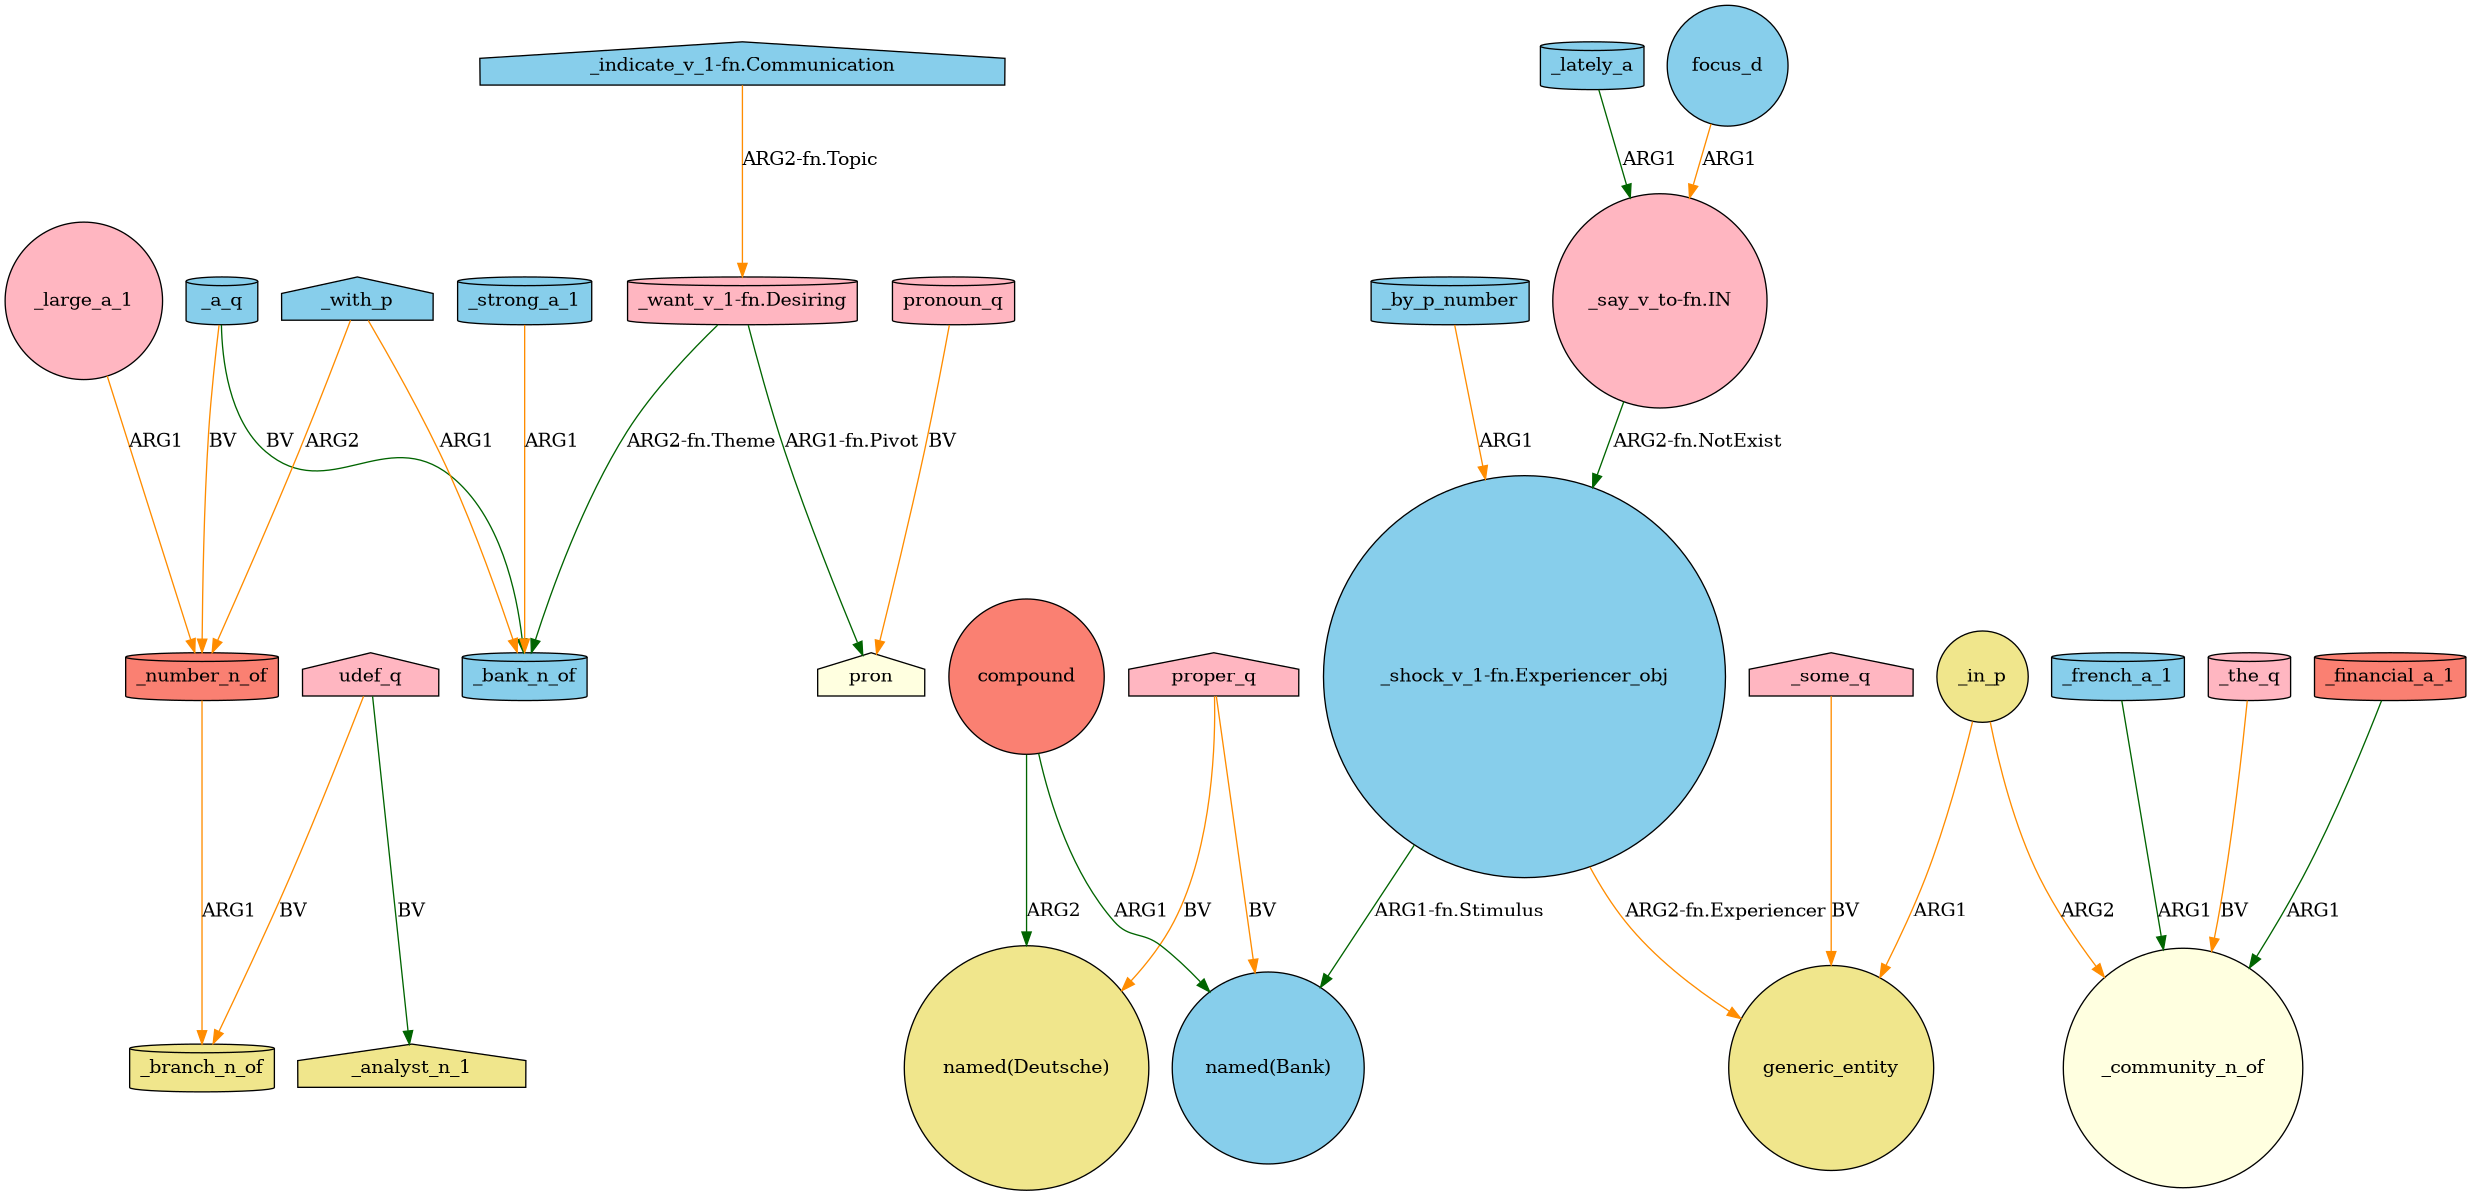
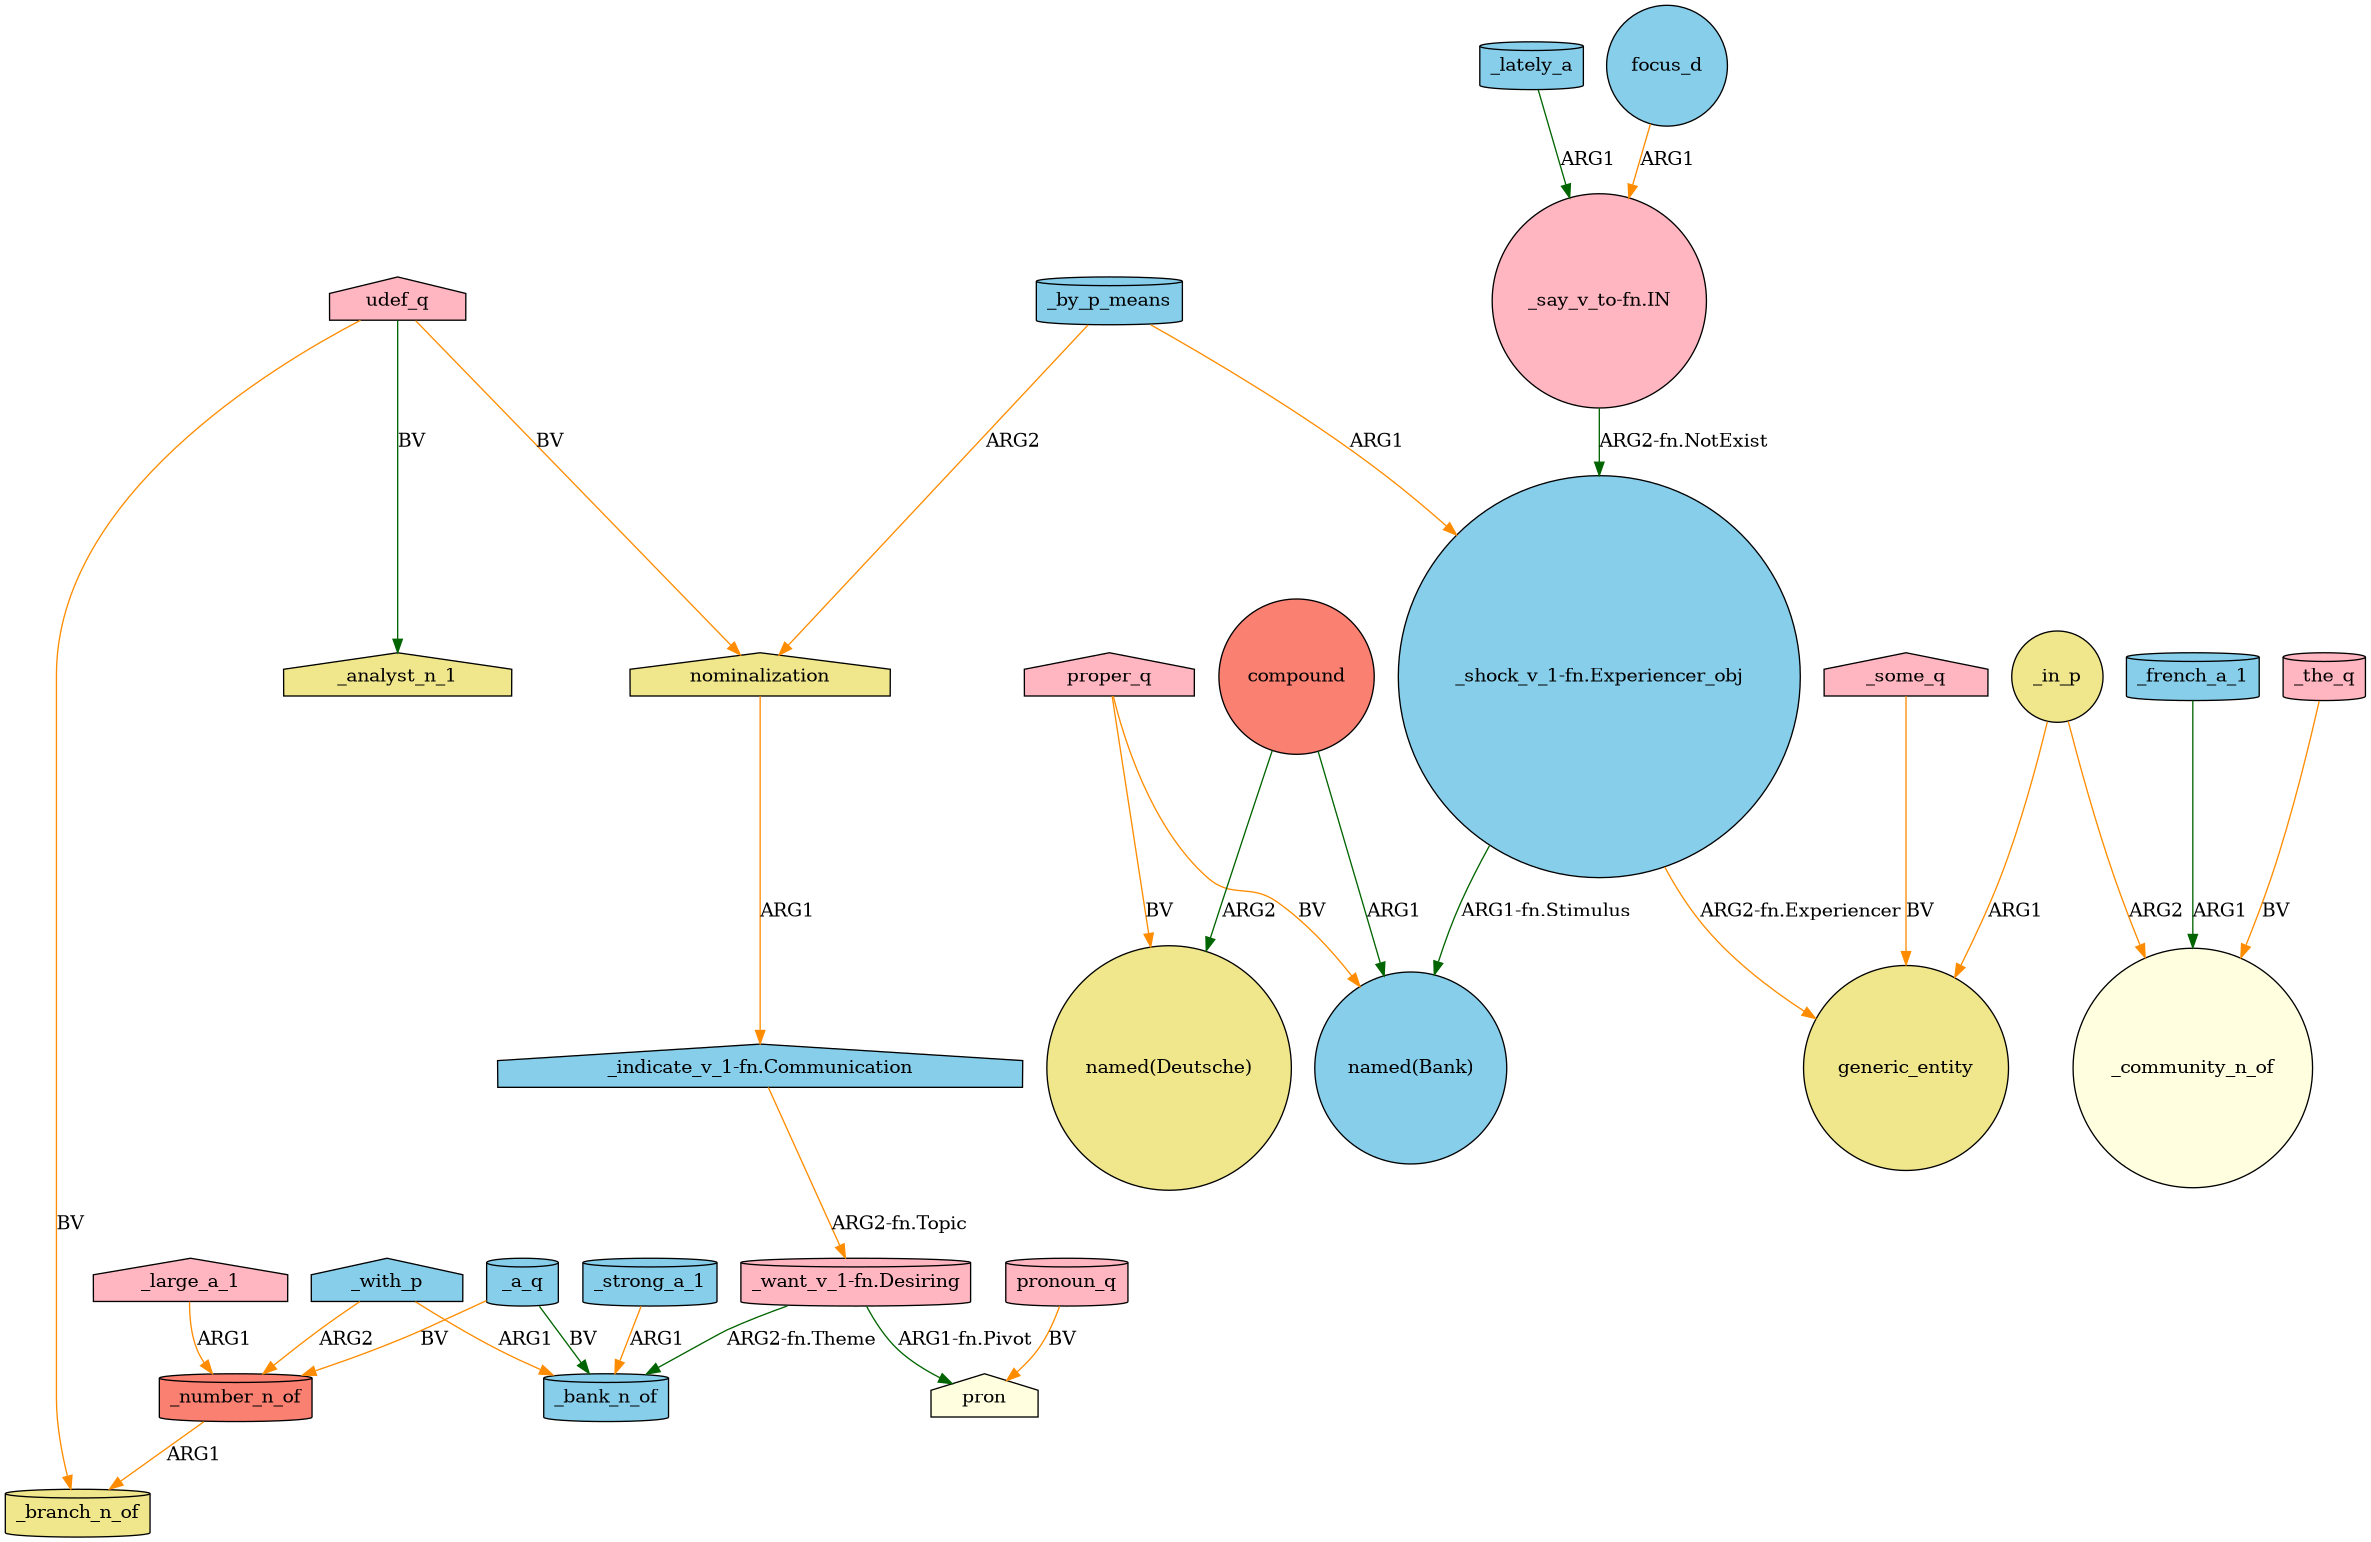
(84, 301) -> (191, 1282)
(1450, 301) -> (1109, 301)
none -> (760, 677)
(2390, 677) -> none
